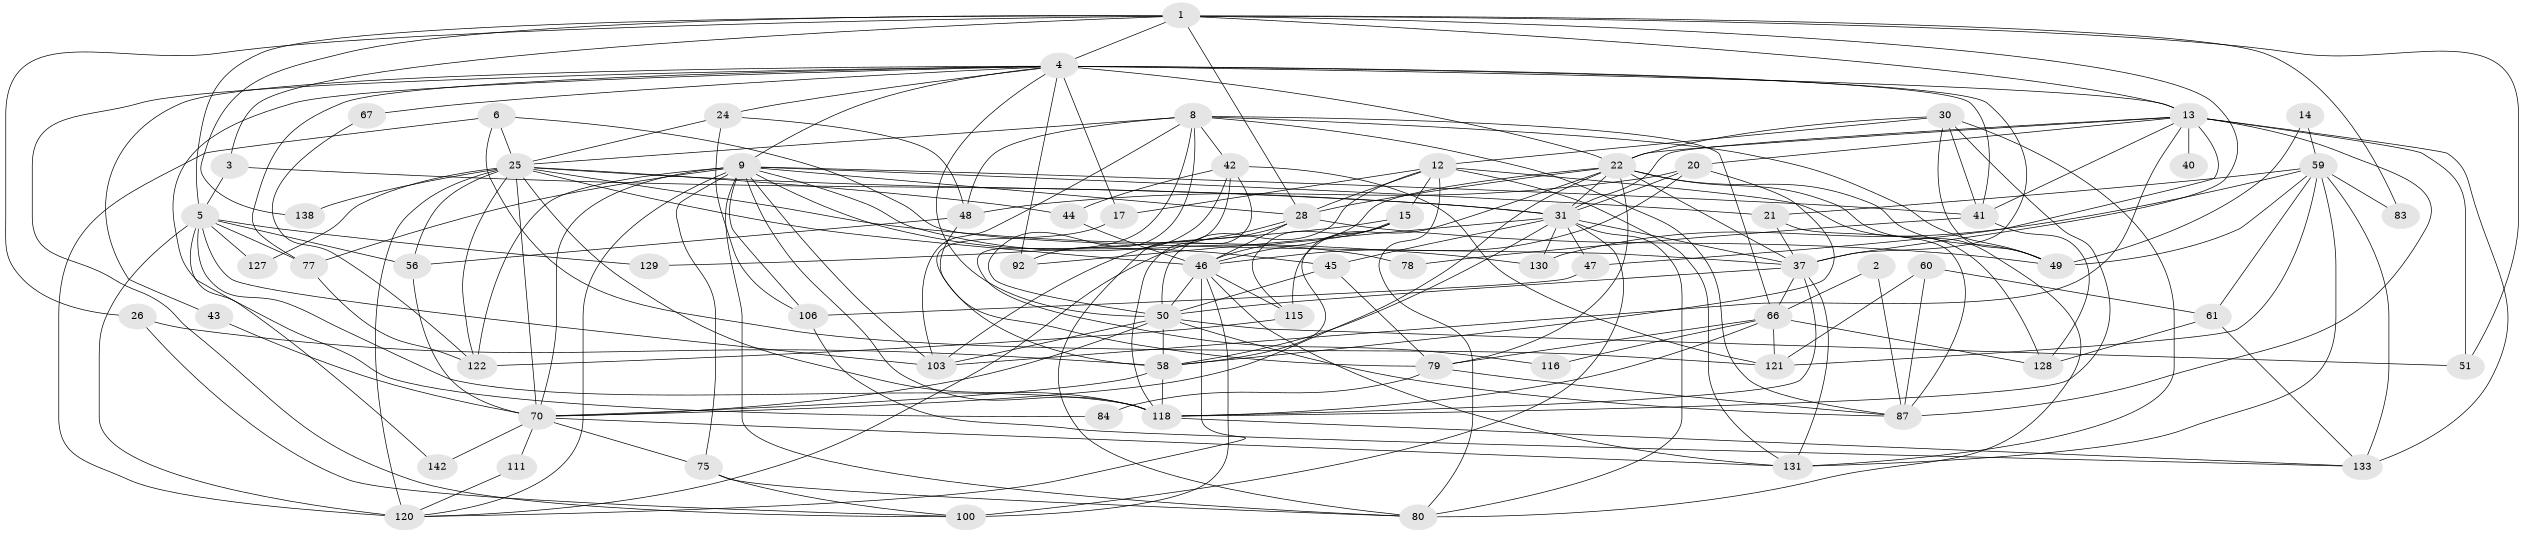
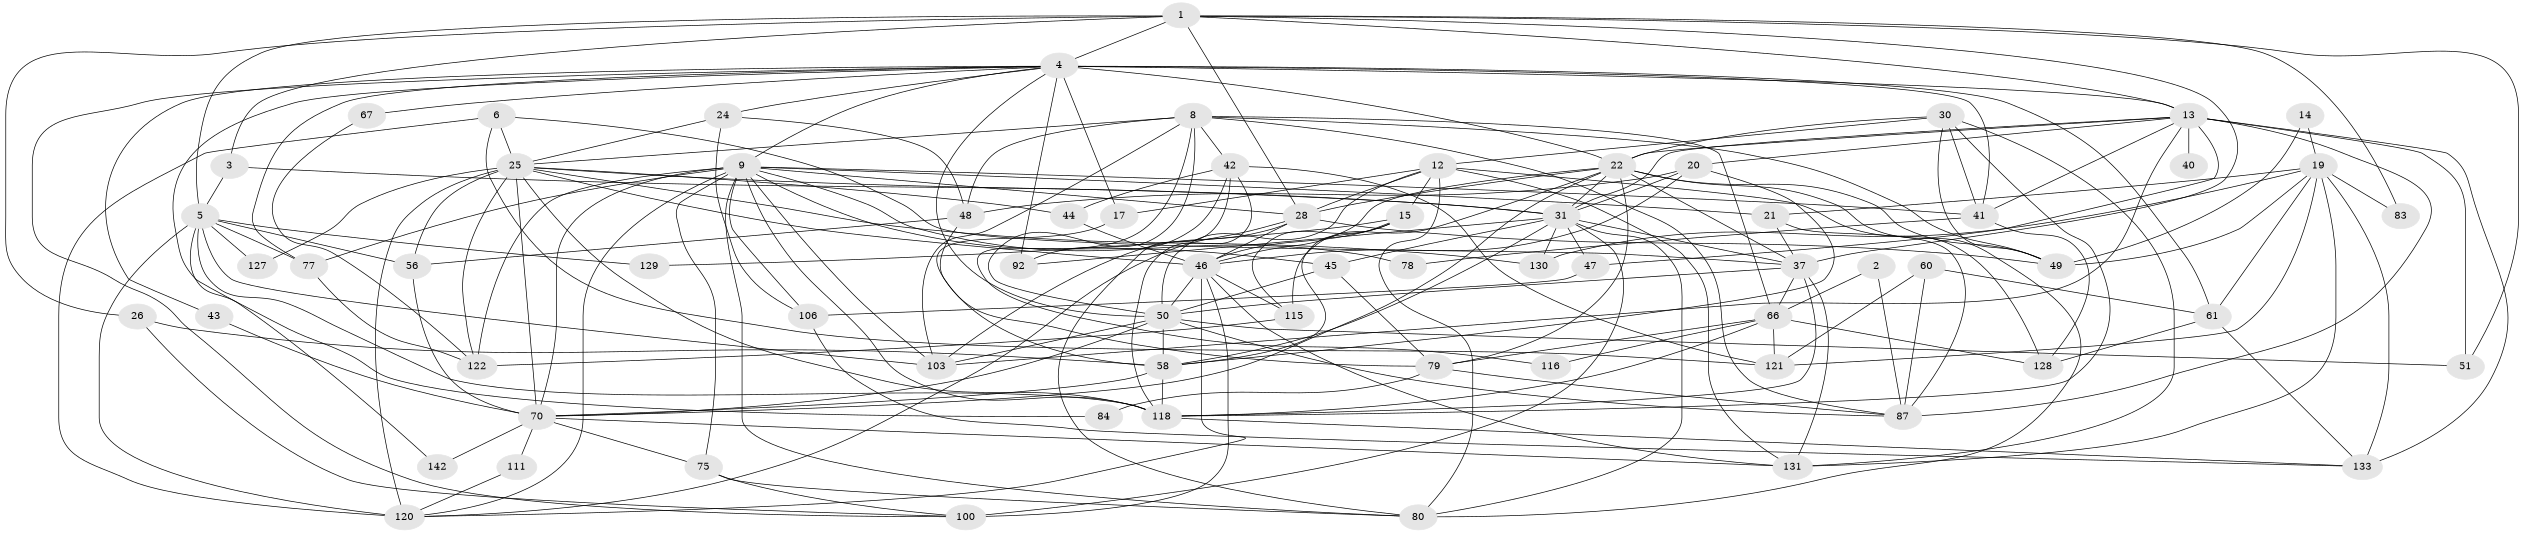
(1981, 102) -> (1965, 95)
(2318, 166) -> (2318, 166)
(305, 216) -> none
